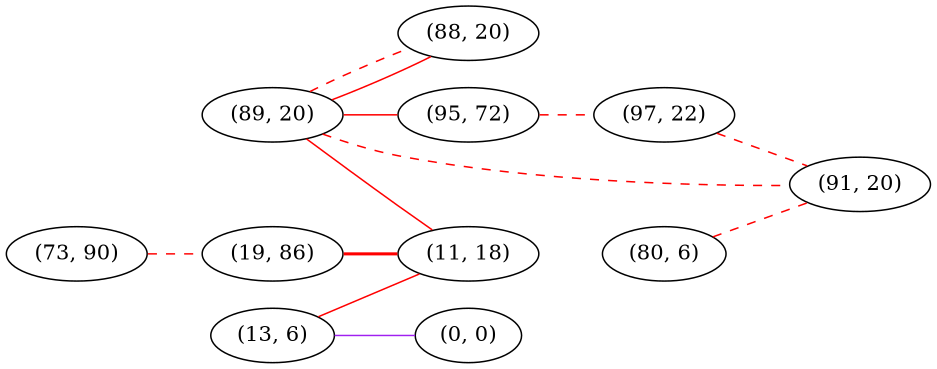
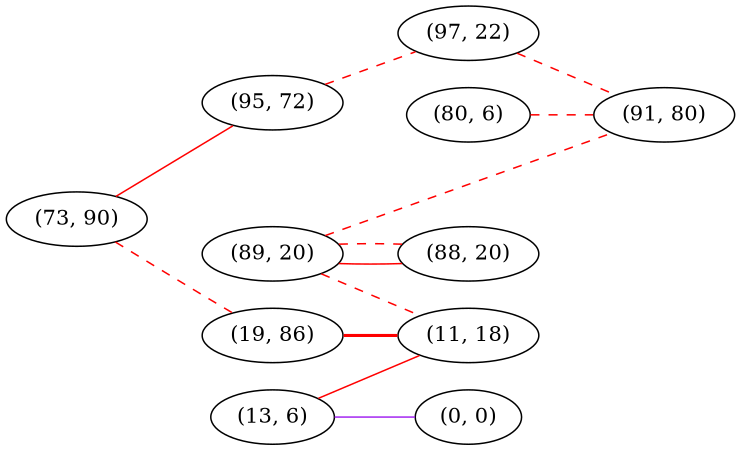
(371, 115) -> (174, 161)
(860, 184) -> (664, 115)
(369, 185) -> (370, 295)
